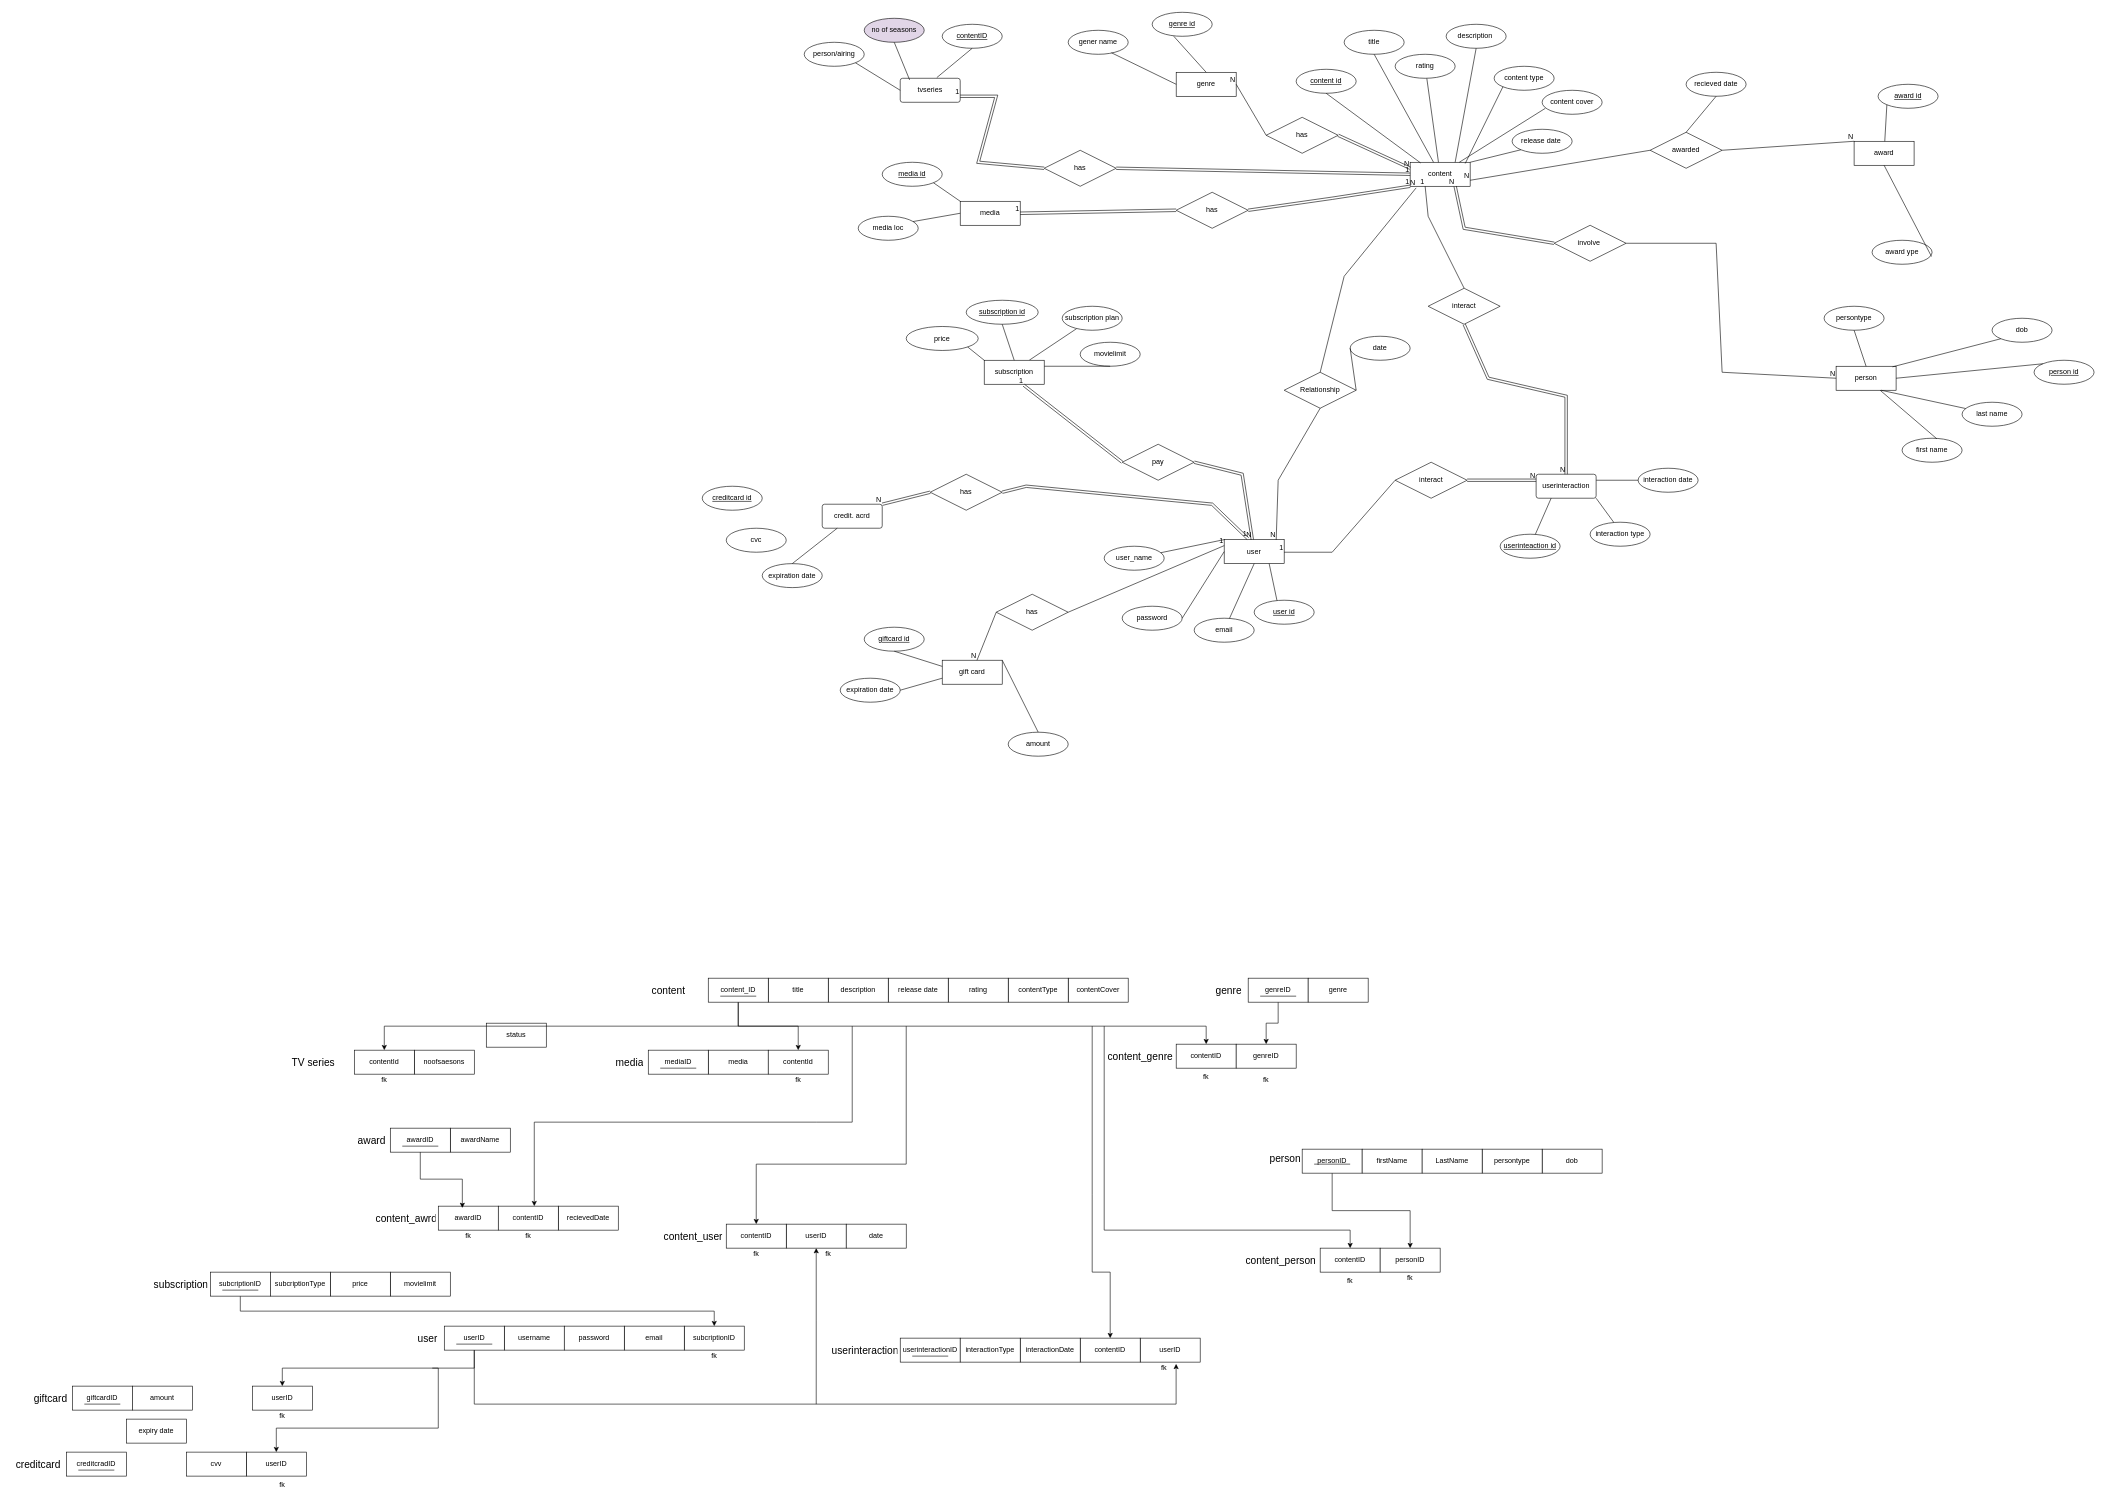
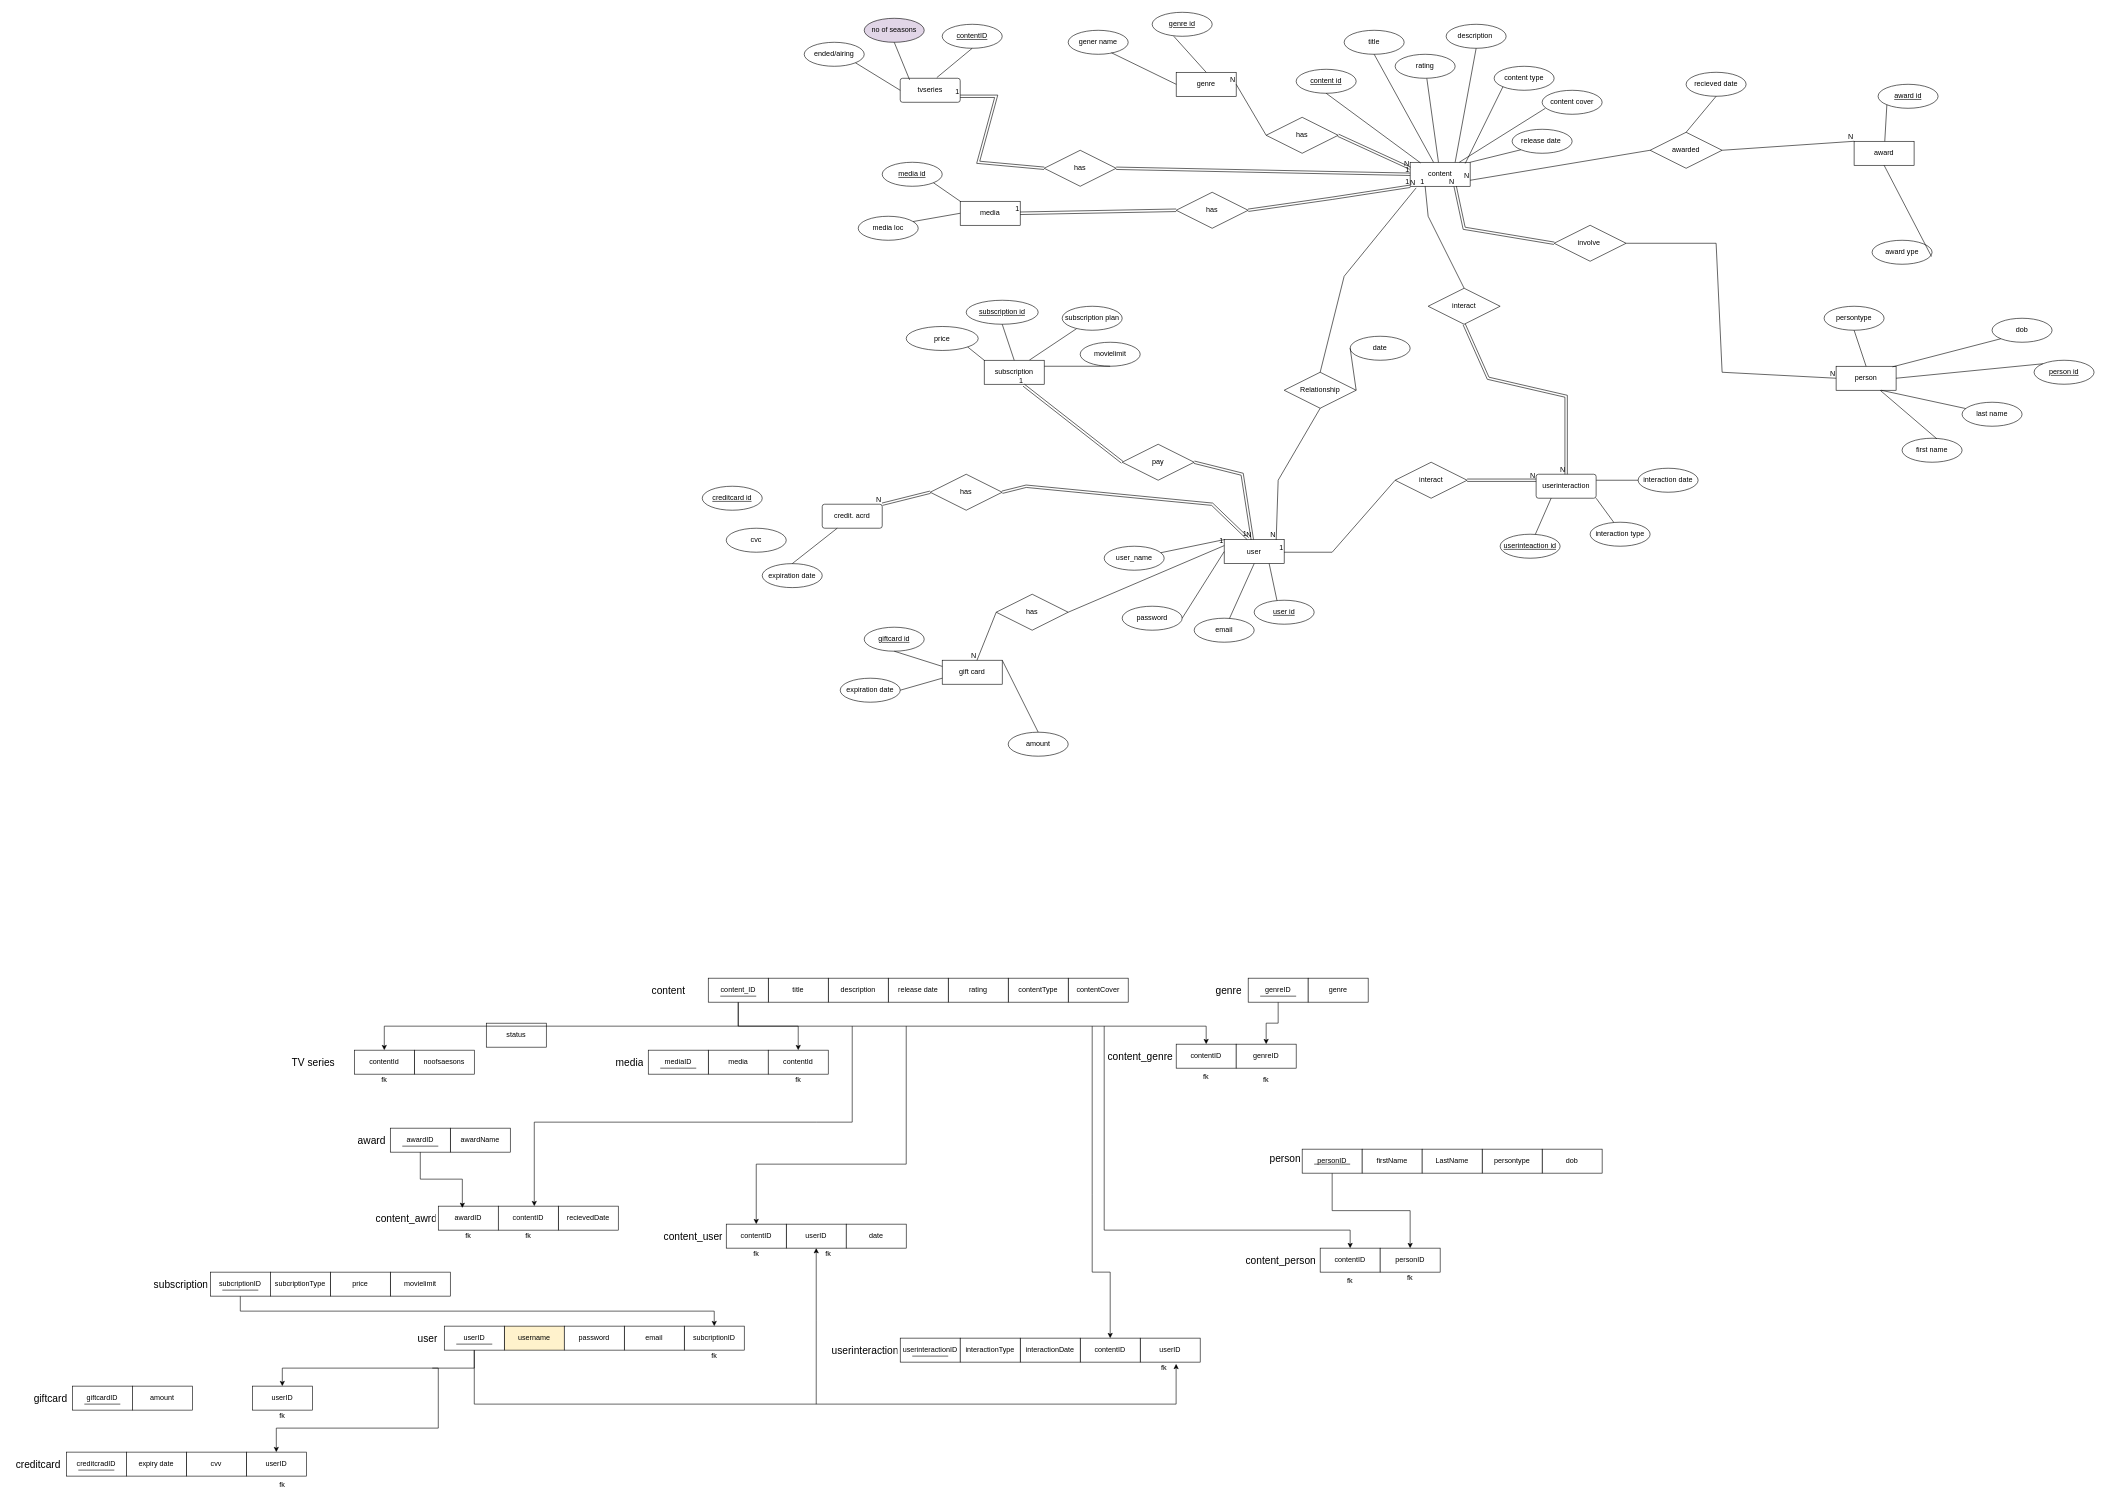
(834, 54) -> (834, 54)
(534, 1338) -> (534, 1338)
(156, 1431) -> (156, 1464)
